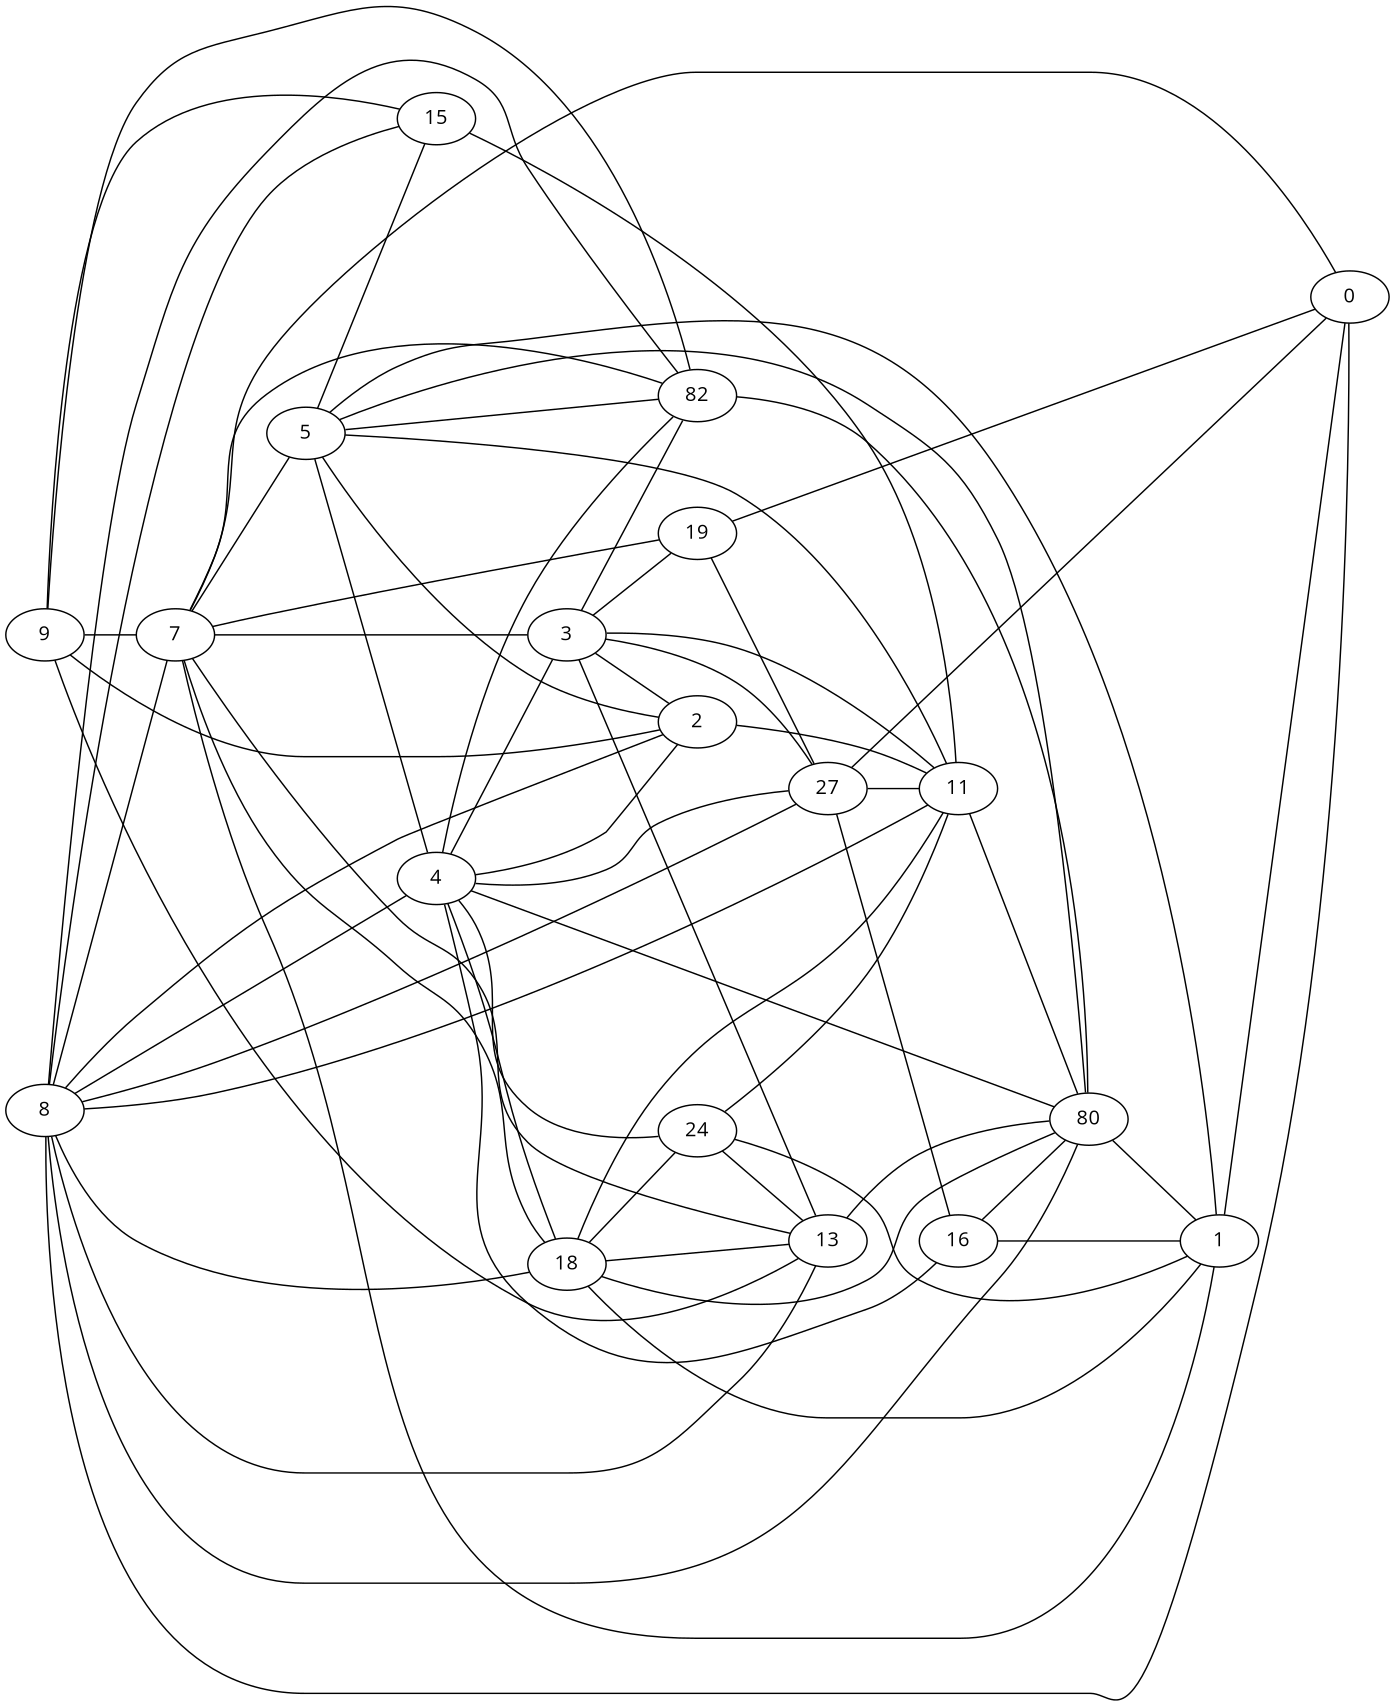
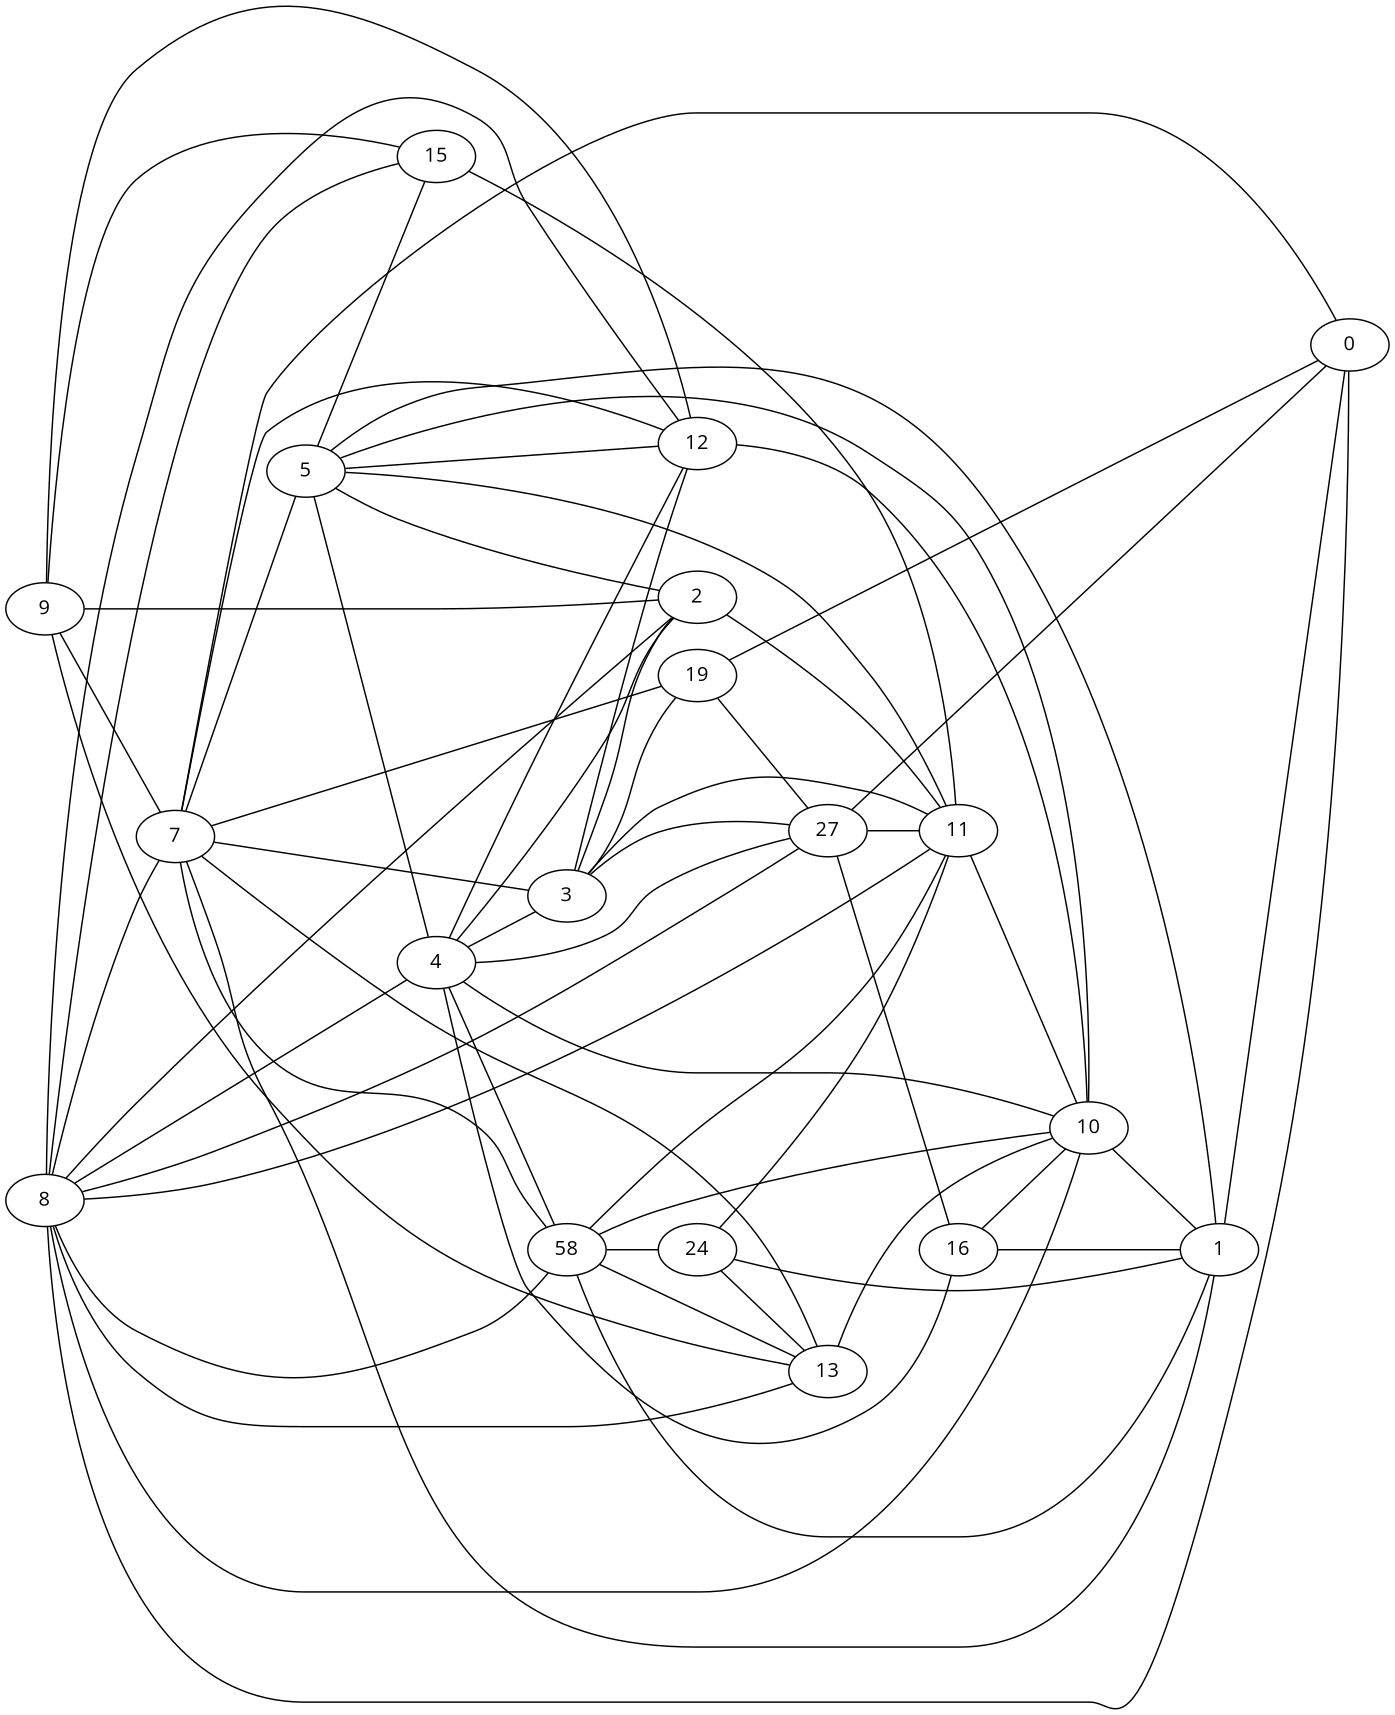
(697, 396) -> (697, 444)
(697, 938) -> none
(522, 1102) -> none
(1089, 1119) -> (1089, 1128)
(567, 1264) -> (567, 1250)
